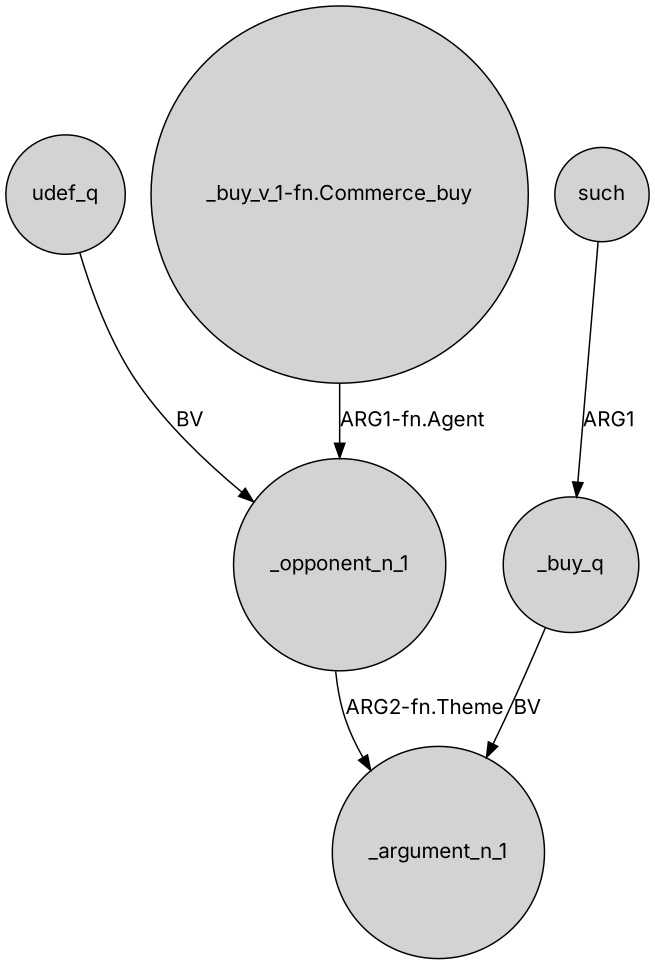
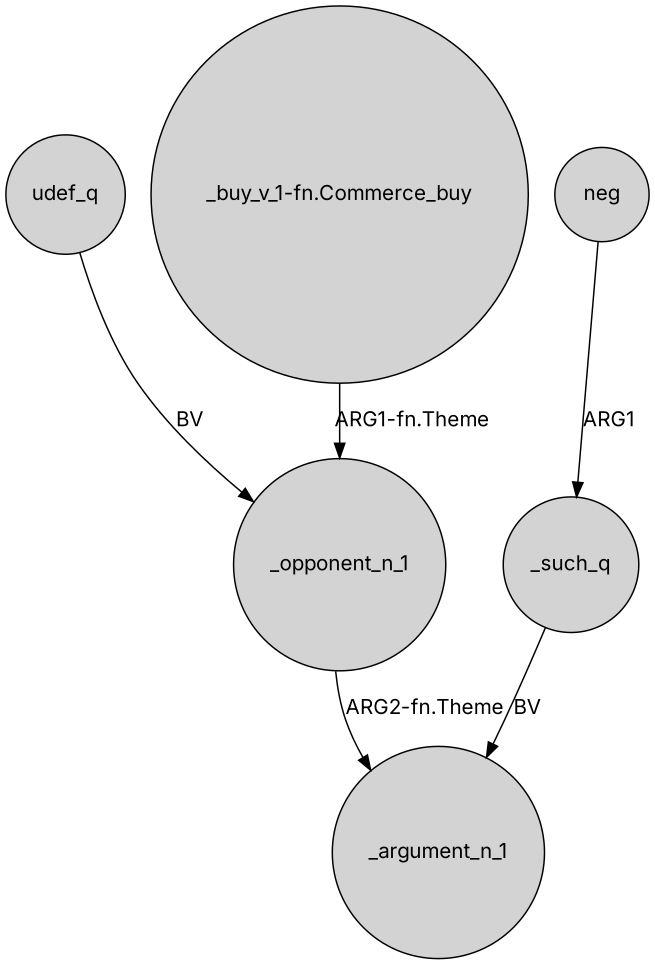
(602, 195) -> (602, 195)
(413, 421) -> (413, 421)
(571, 565) -> (571, 565)
